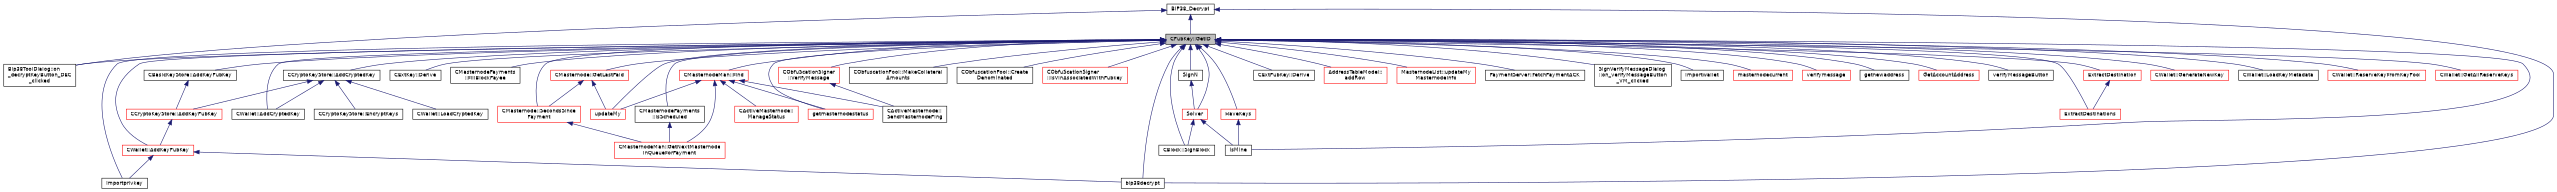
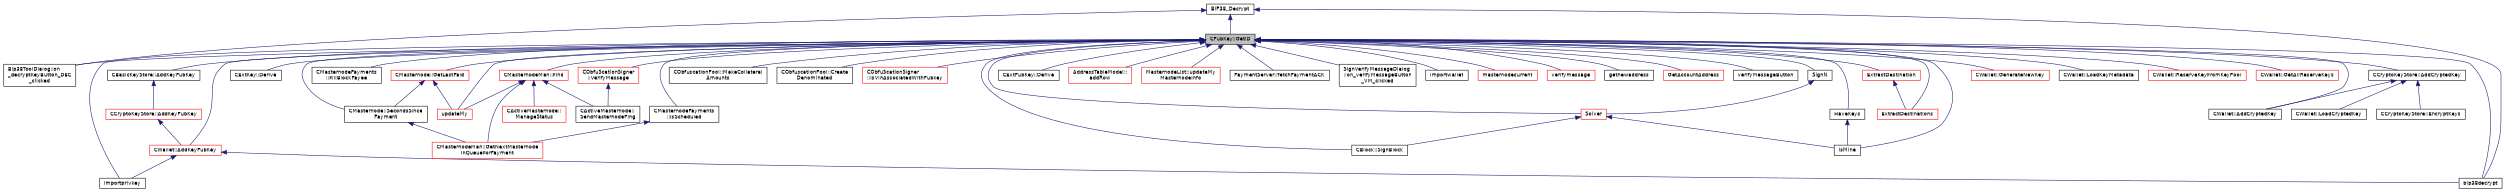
(250, 95) -> none
(539, 114) -> (386, 114)
(841, 114) -> none
(1238, 114) -> (1847, 114)
